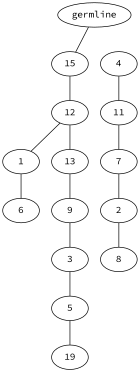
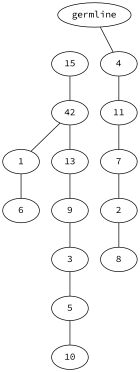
(82, 40) -> (107, 40)
(70, 113) -> (70, 113)
(70, 357) -> (70, 357)
